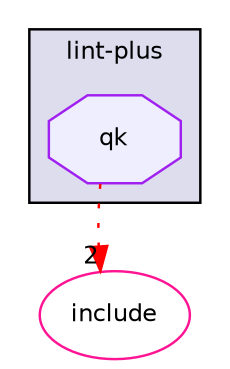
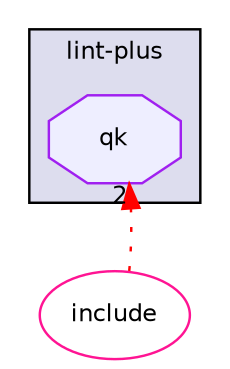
(98, 218) -> (131, 240)
